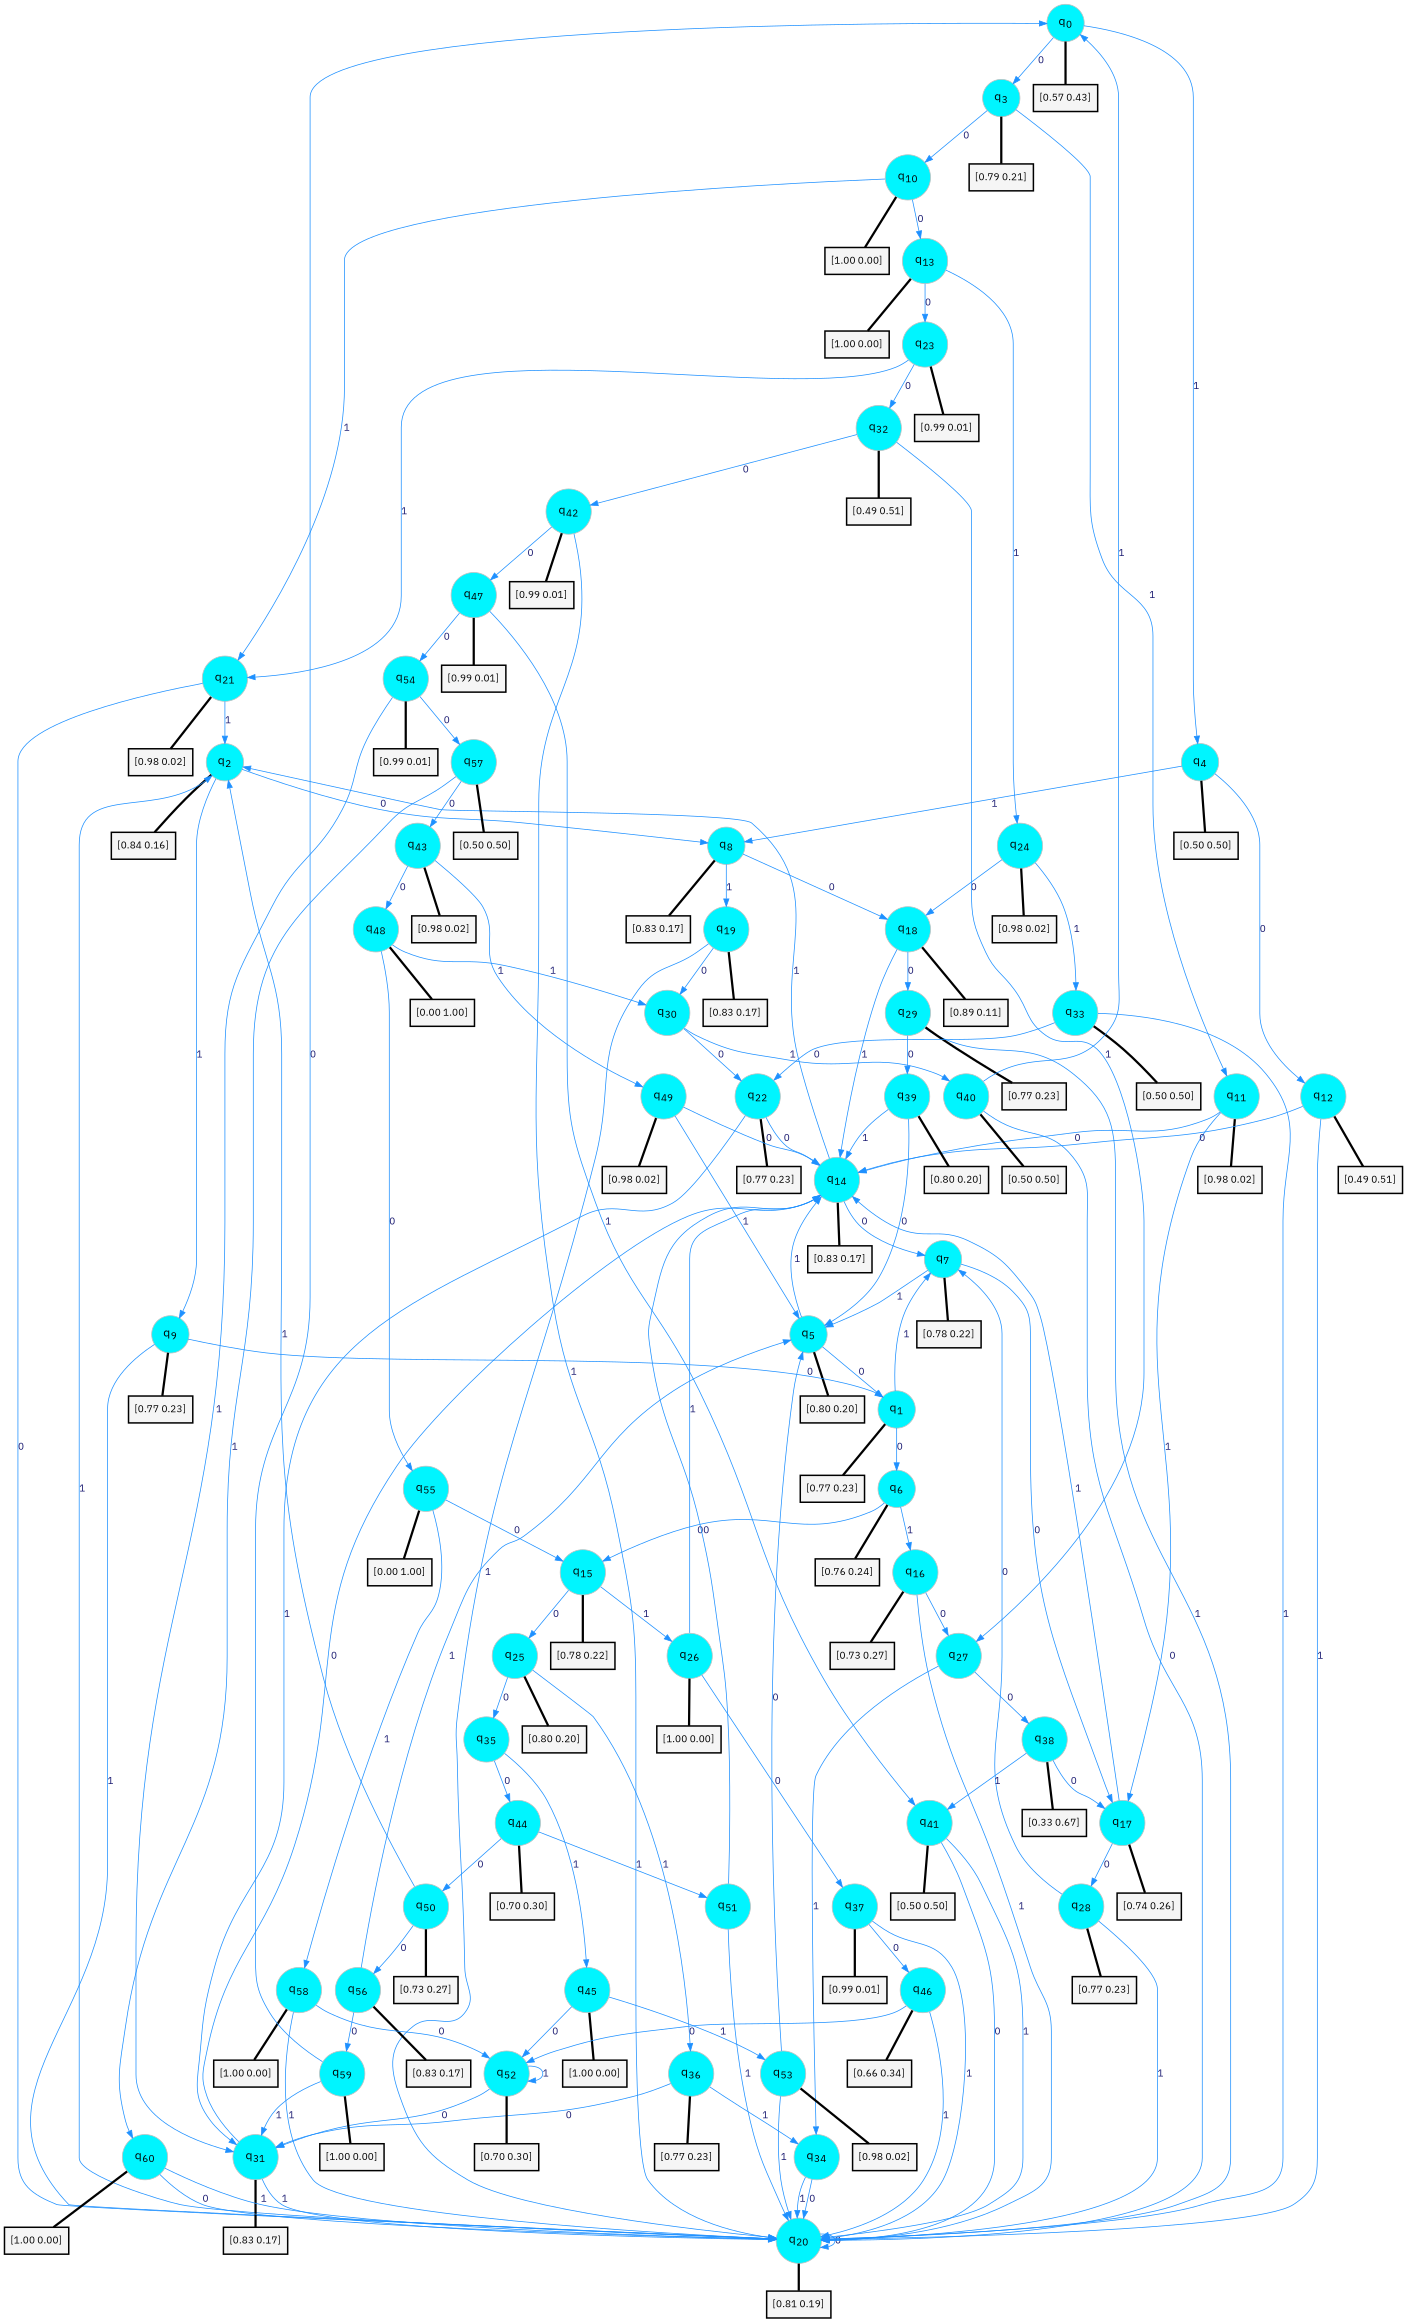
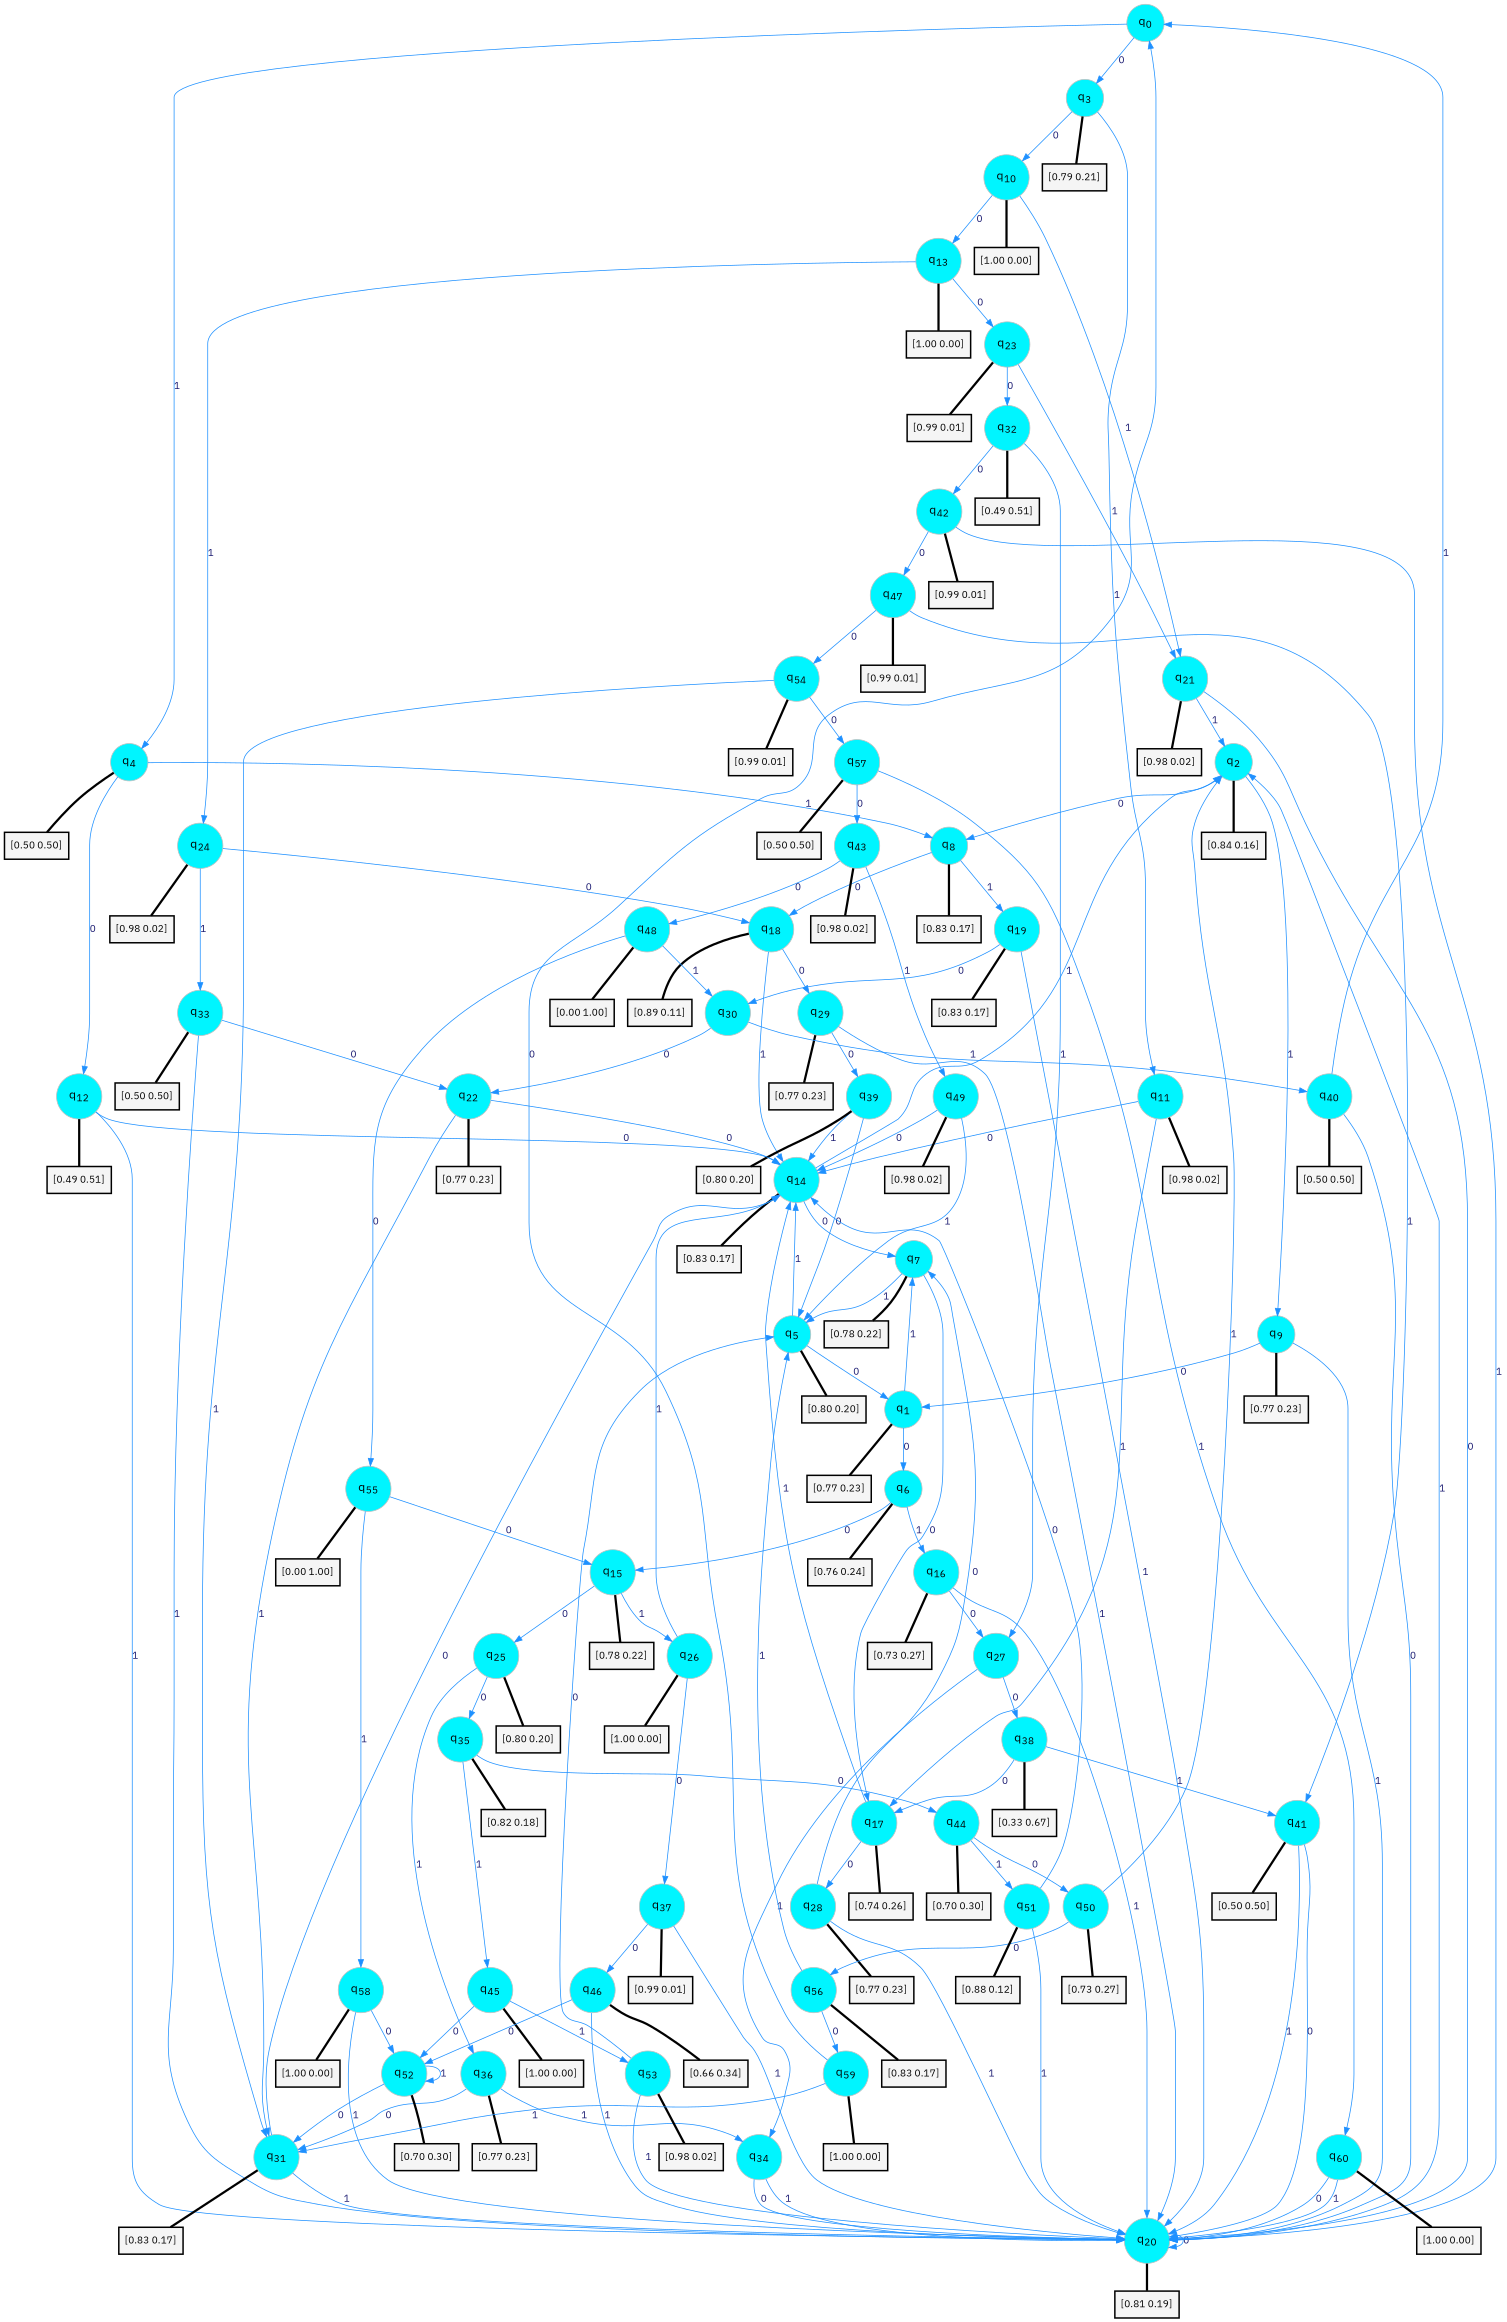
(1066, 98) -> none
none -> (513, 1823)
none -> (988, 1990)
